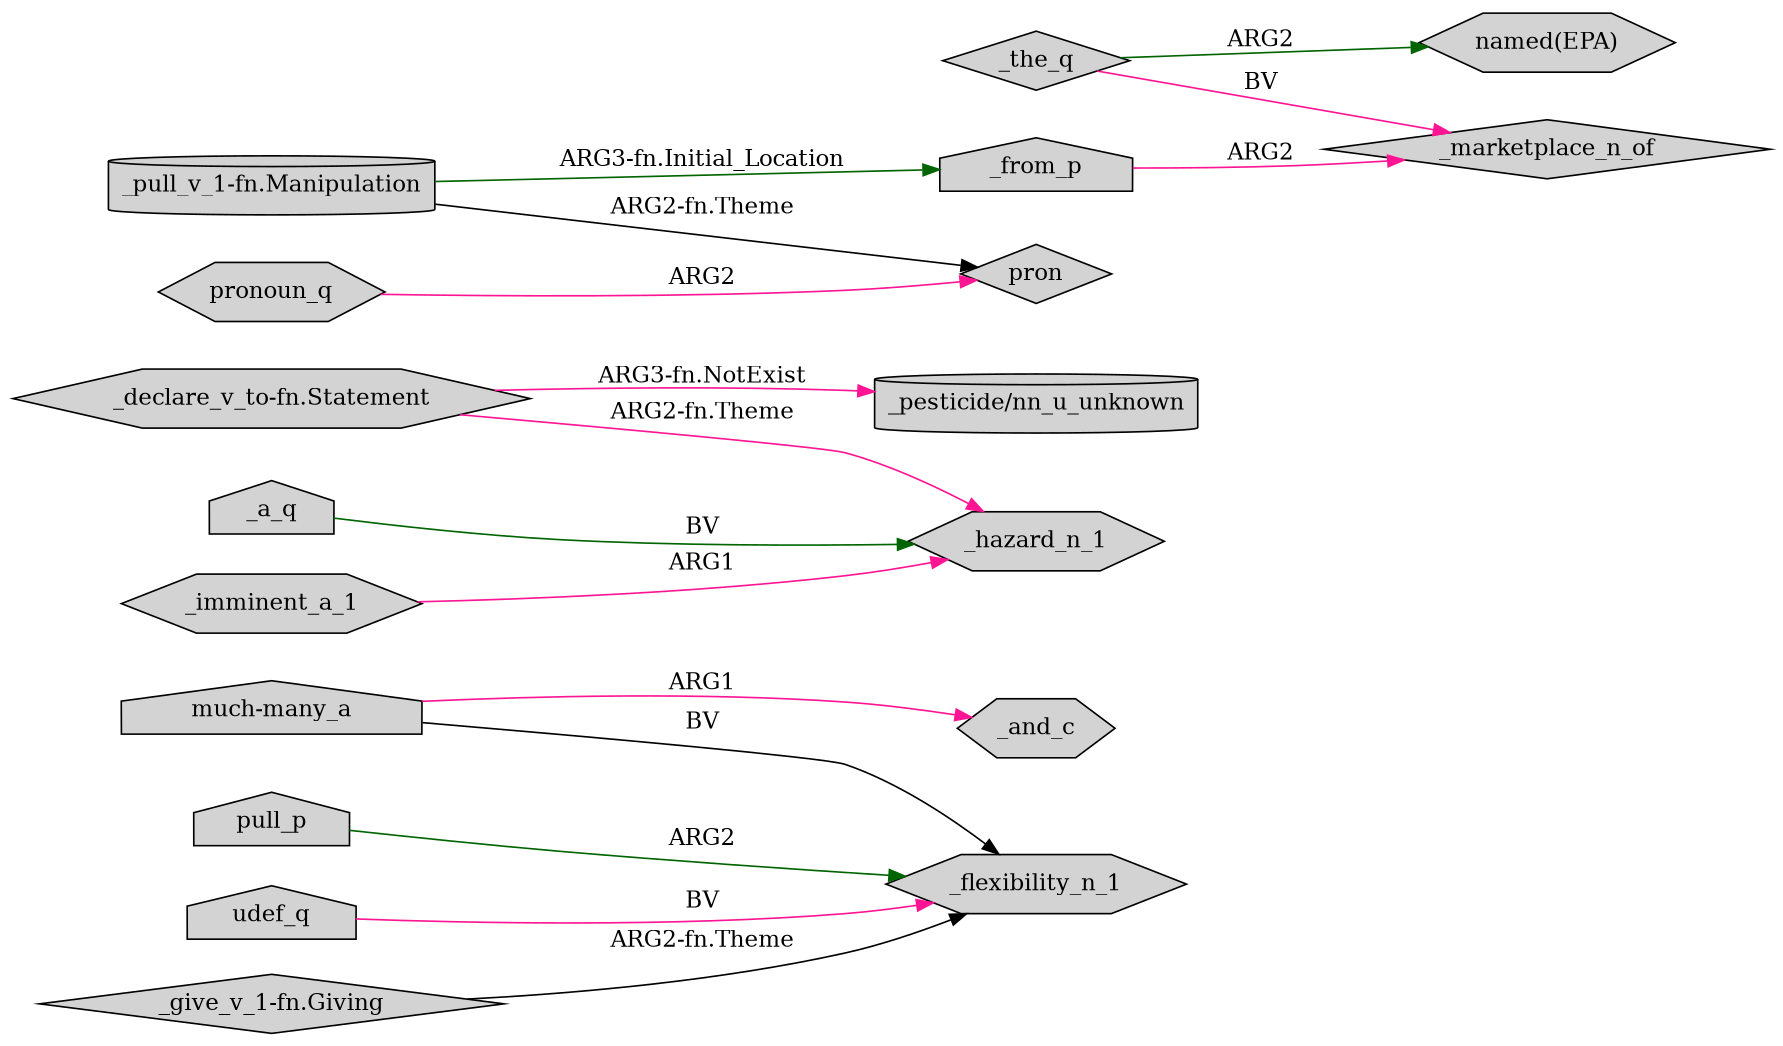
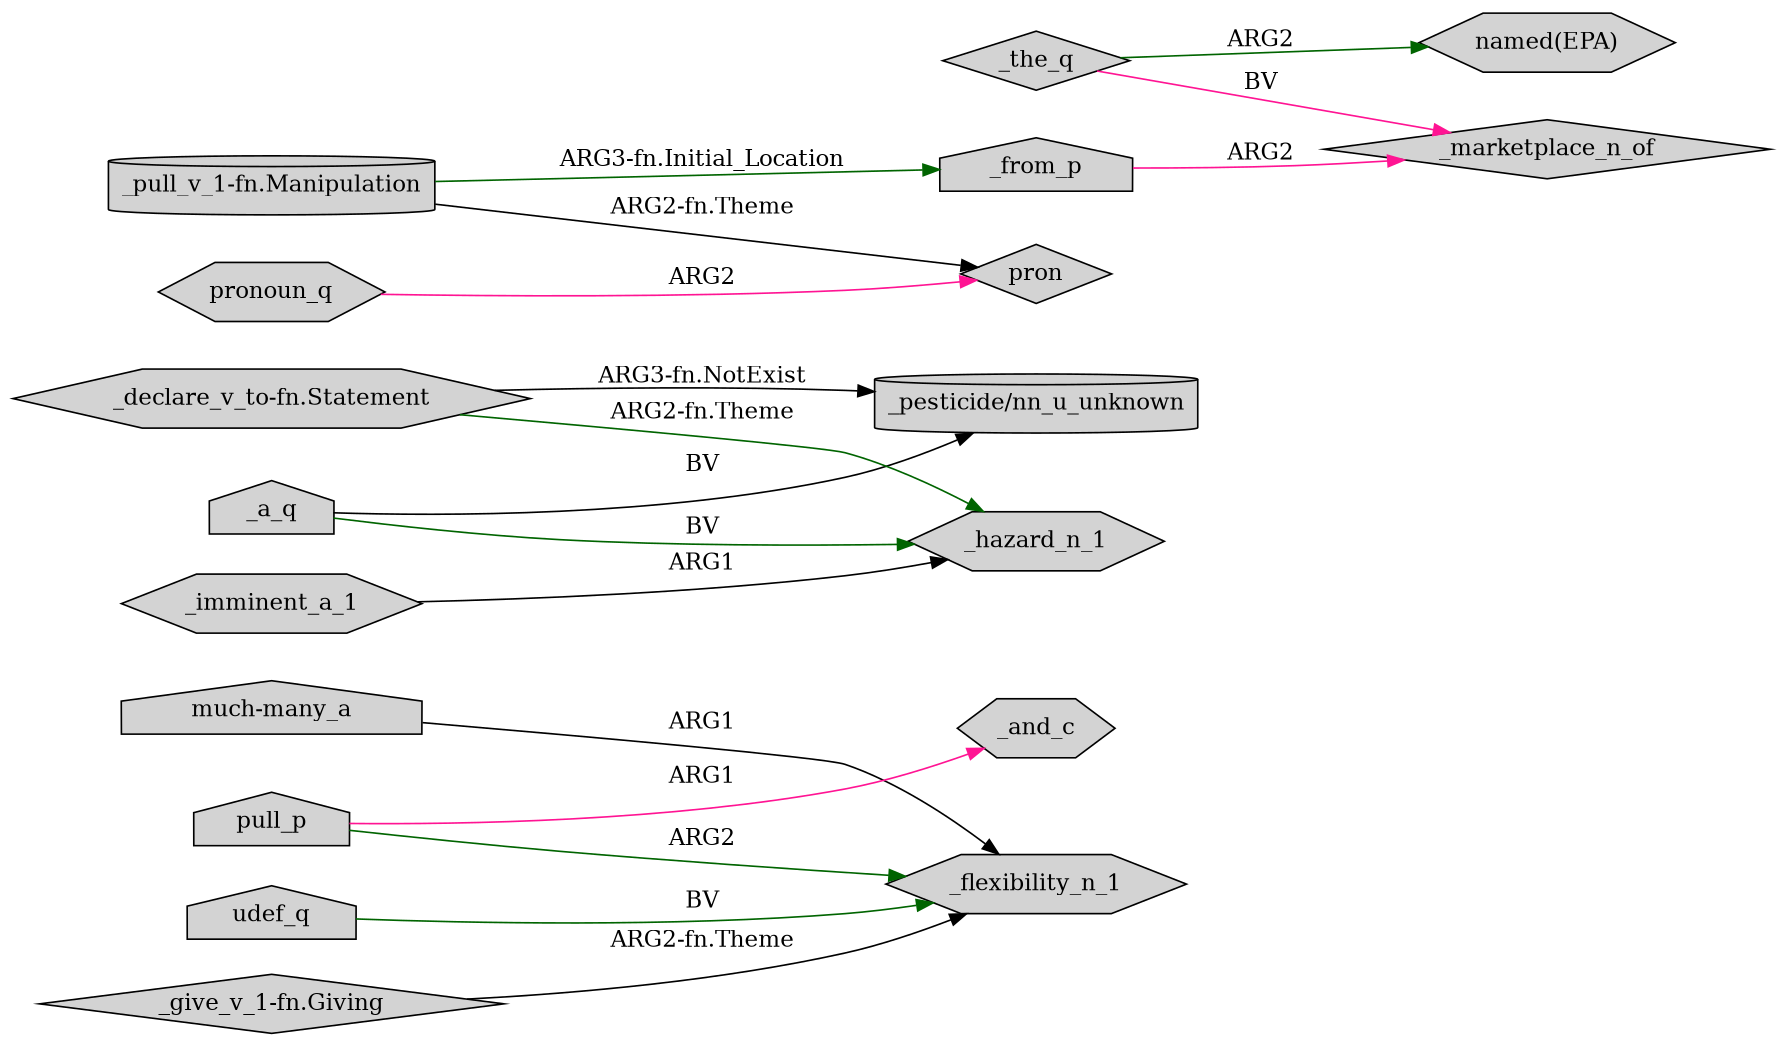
(676, 388) -> (676, 388)
(719, 438) -> (719, 438)
none -> (649, 505)
(675, 591) -> (675, 591)
(689, 696) -> (662, 813)
(702, 723) -> (702, 723)
(636, 922) -> (636, 922)
